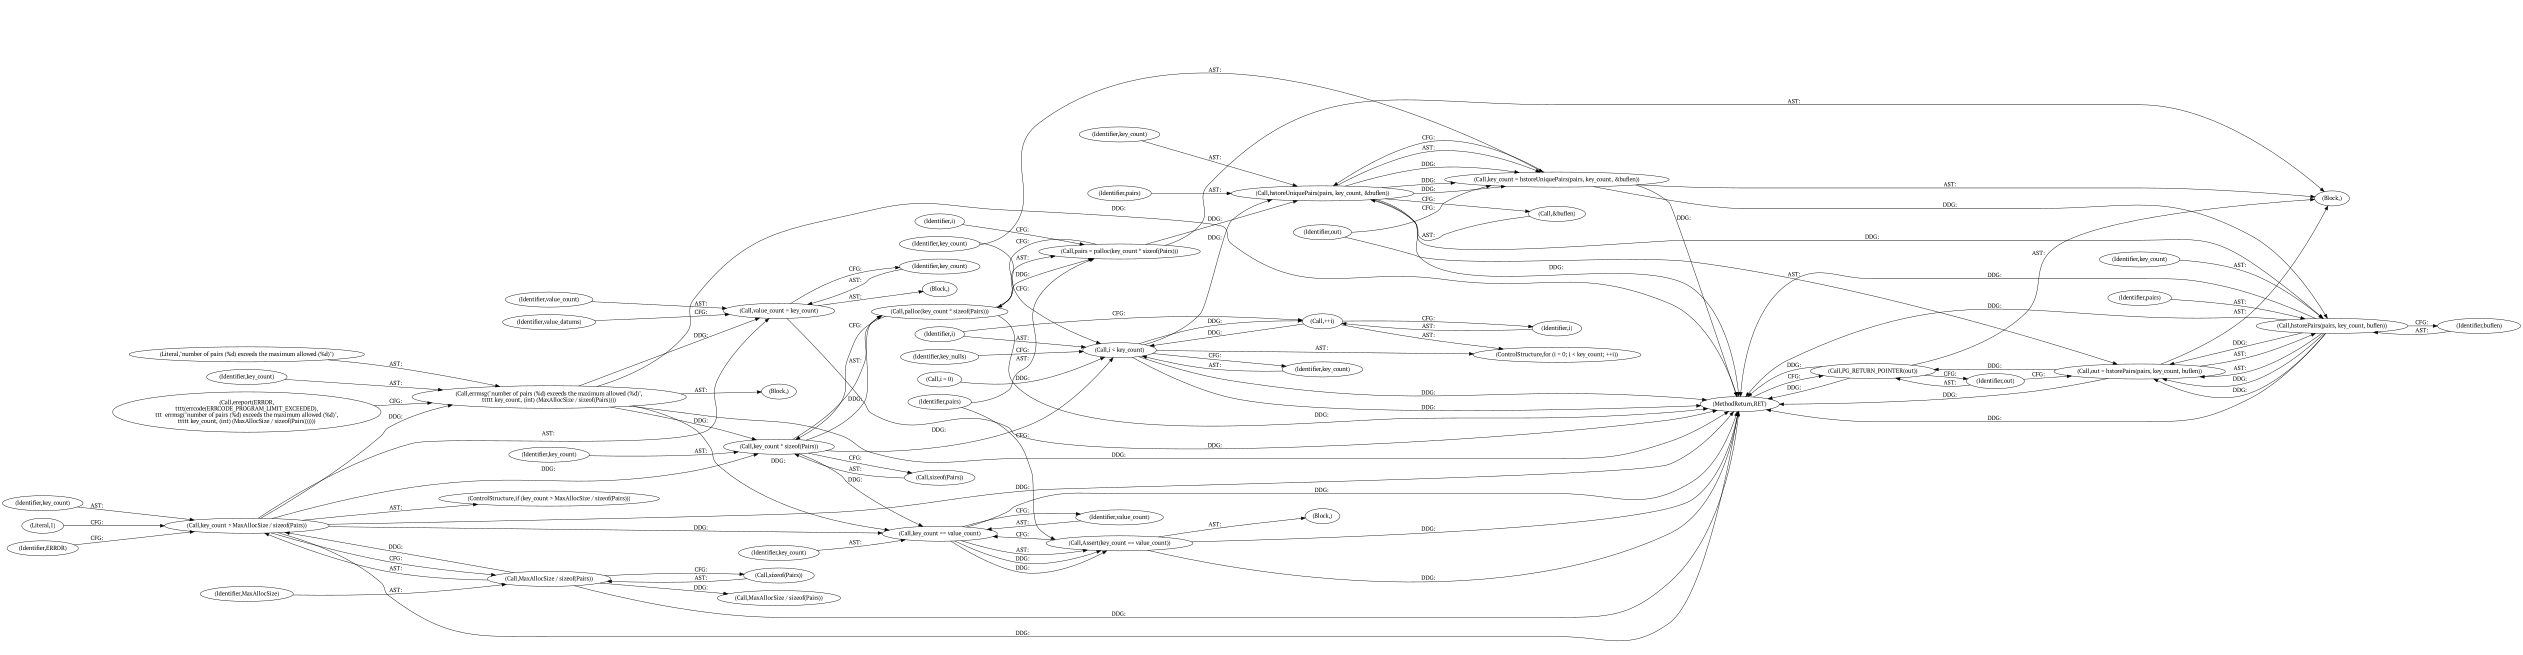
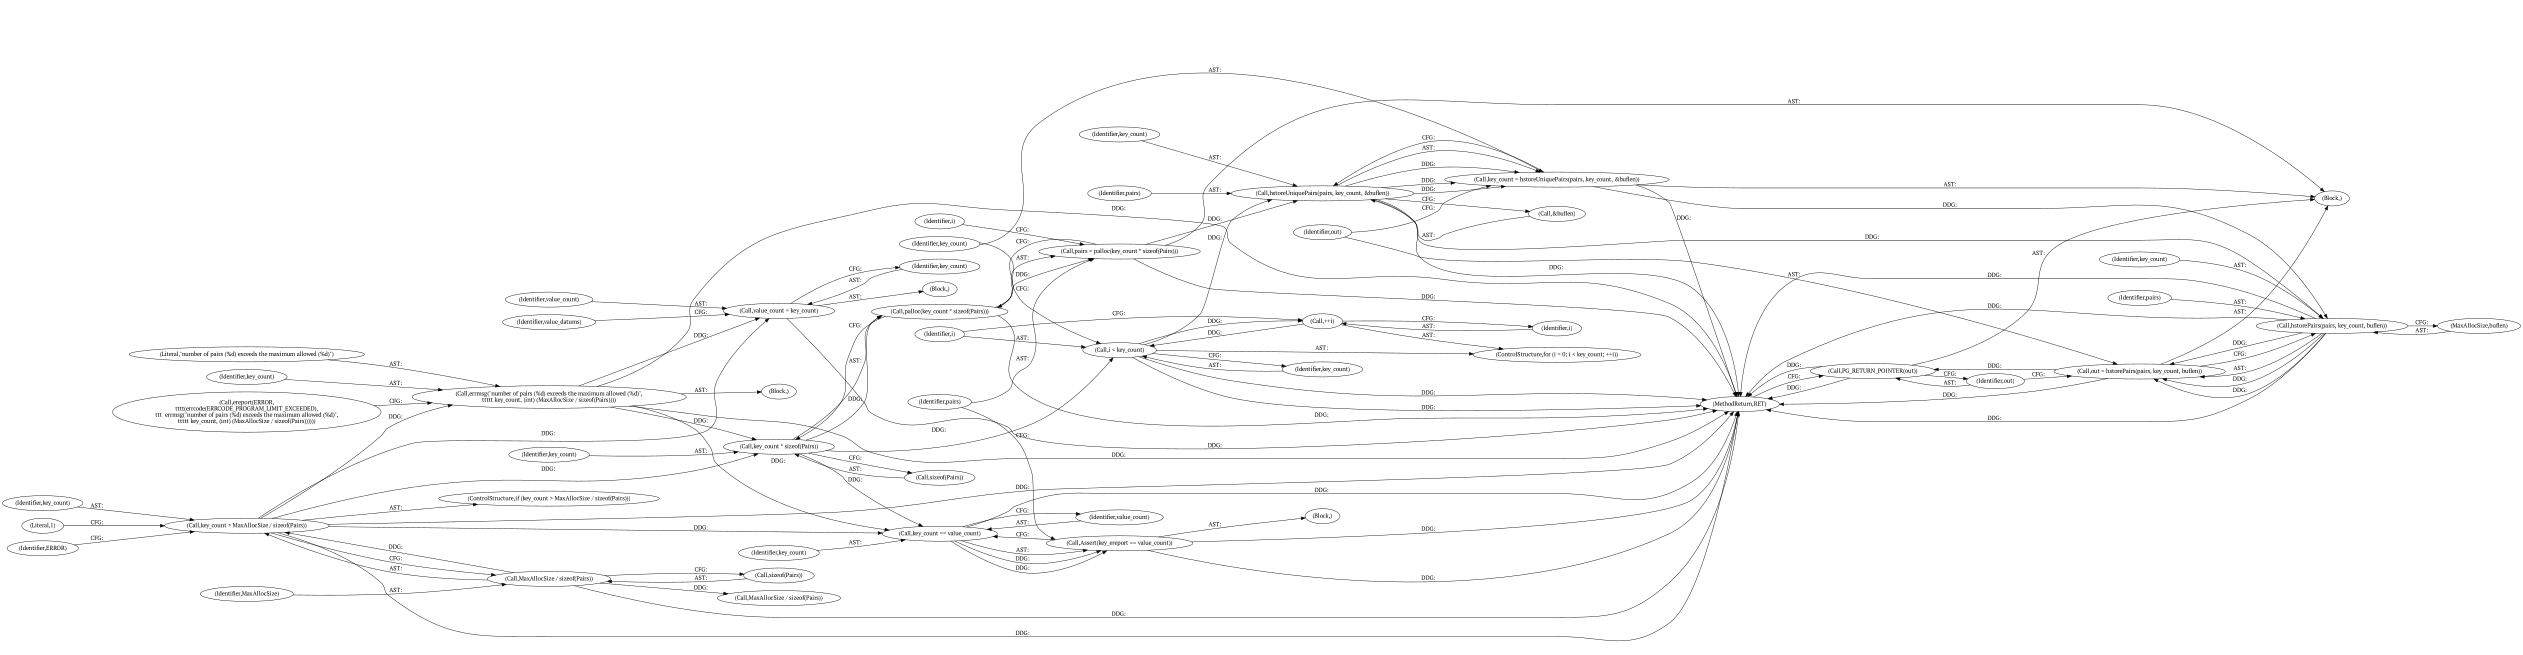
none -> (1449, 301)
(2479, 326) -> (2479, 326)
(2241, 354) -> (2241, 354)
(940, 357) -> none
(940, 379) -> none
(549, 434) -> (549, 434)
(1120, 543) -> (1120, 543)
